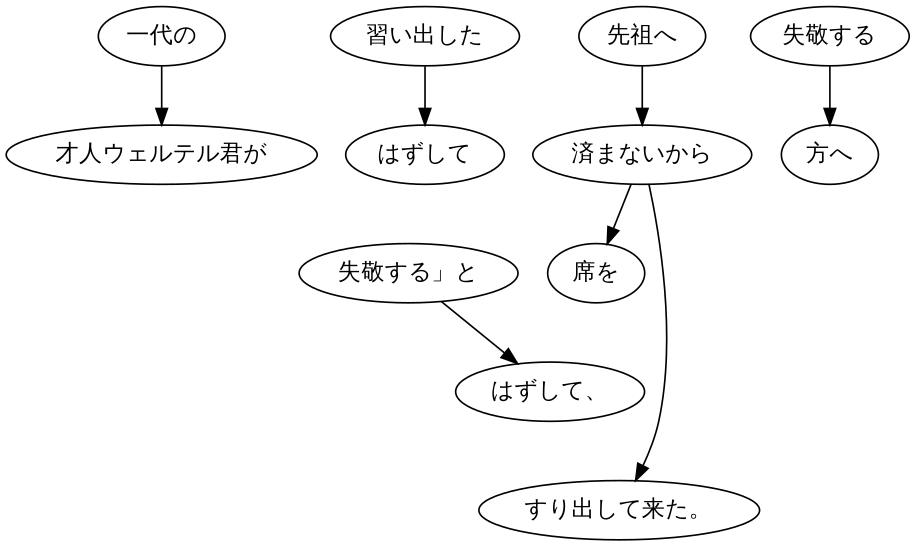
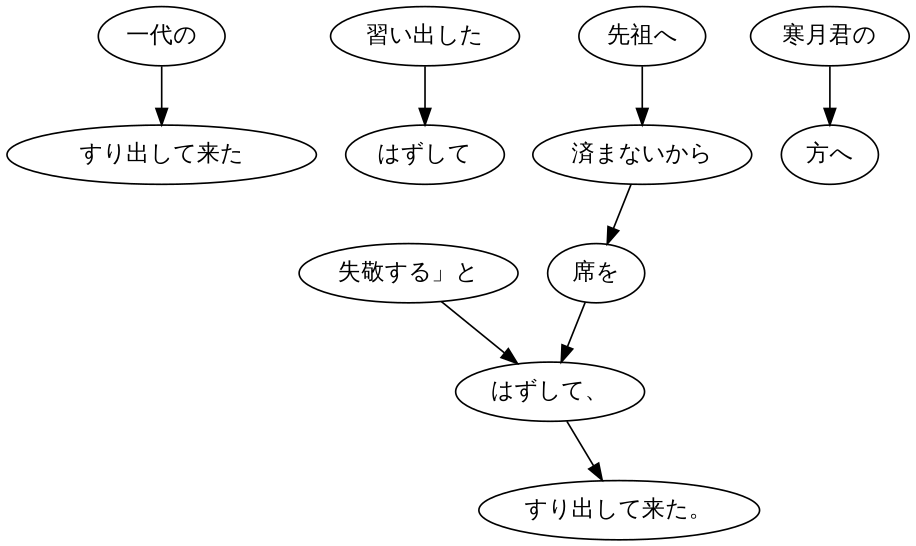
(830, 36) -> (830, 36)
(162, 155) -> (162, 155)
none -> (576, 324)
(666, 326) -> (580, 444)
